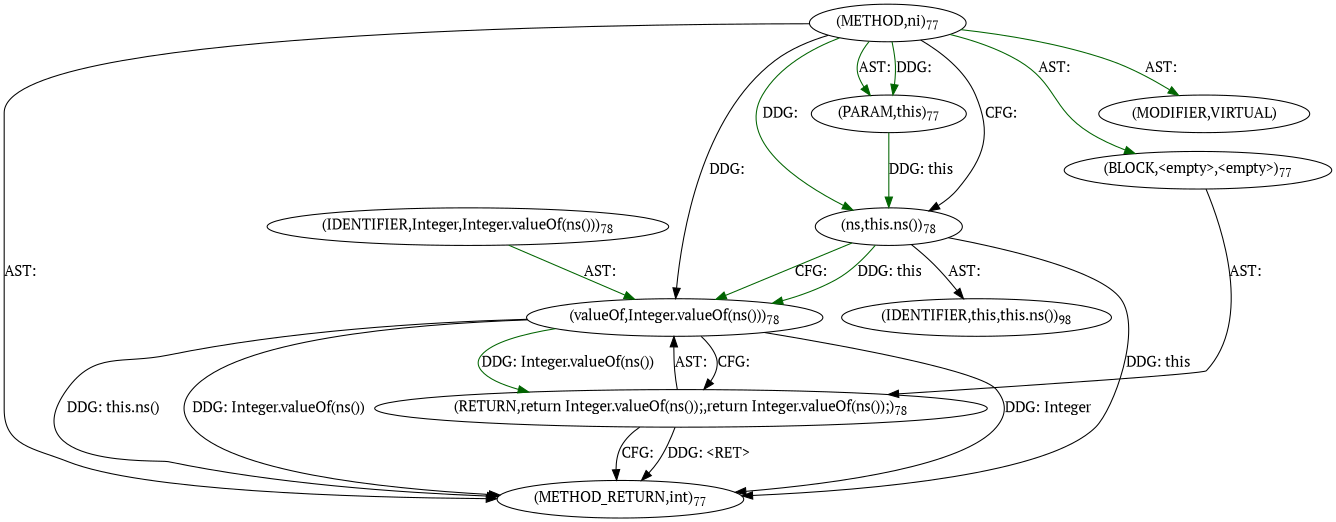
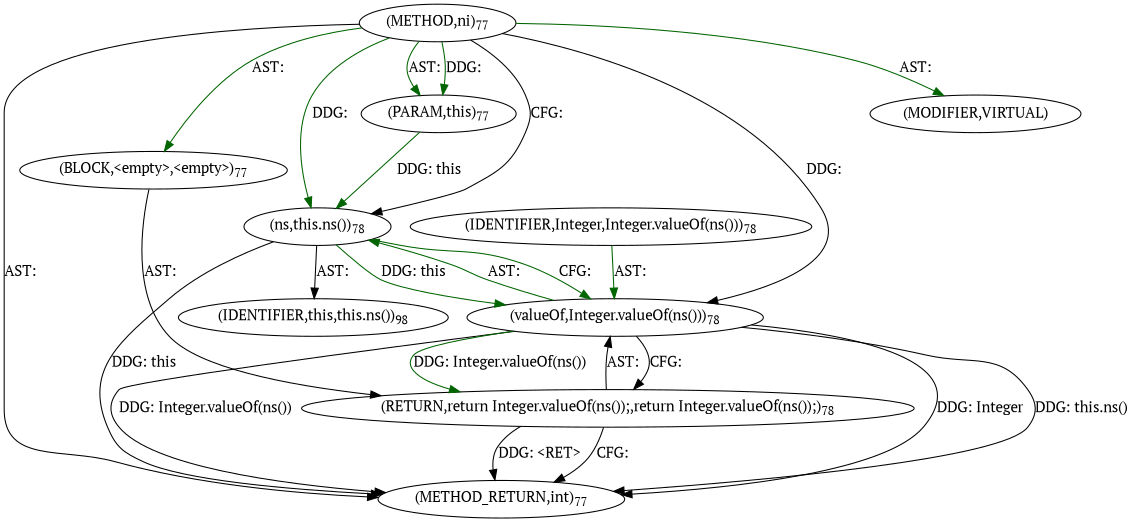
none -> (466, 271)
